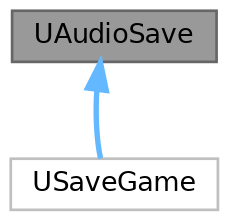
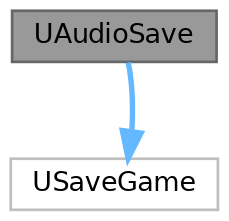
(97, 124) -> (132, 97)
